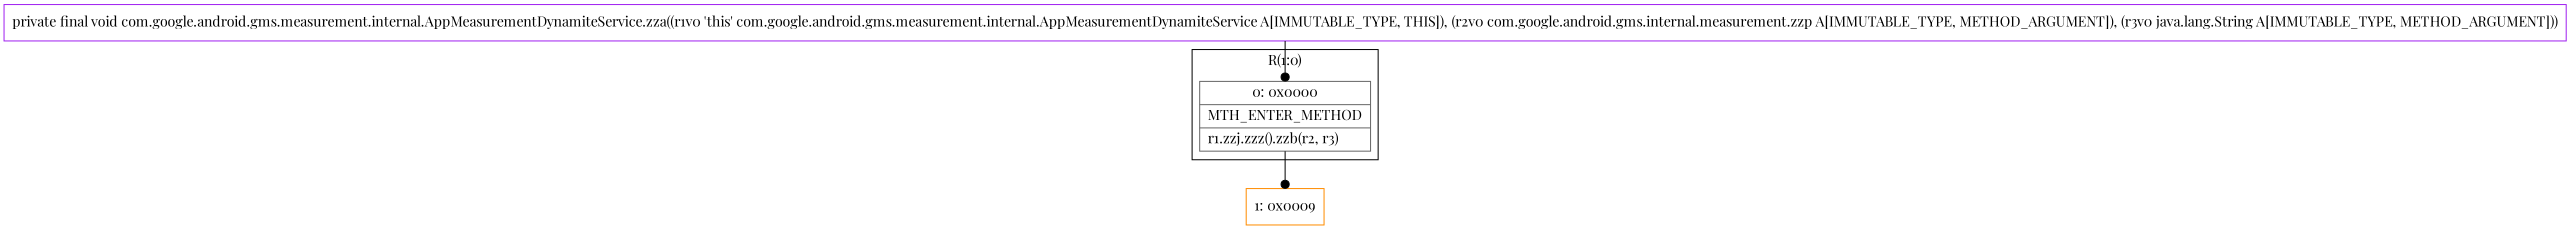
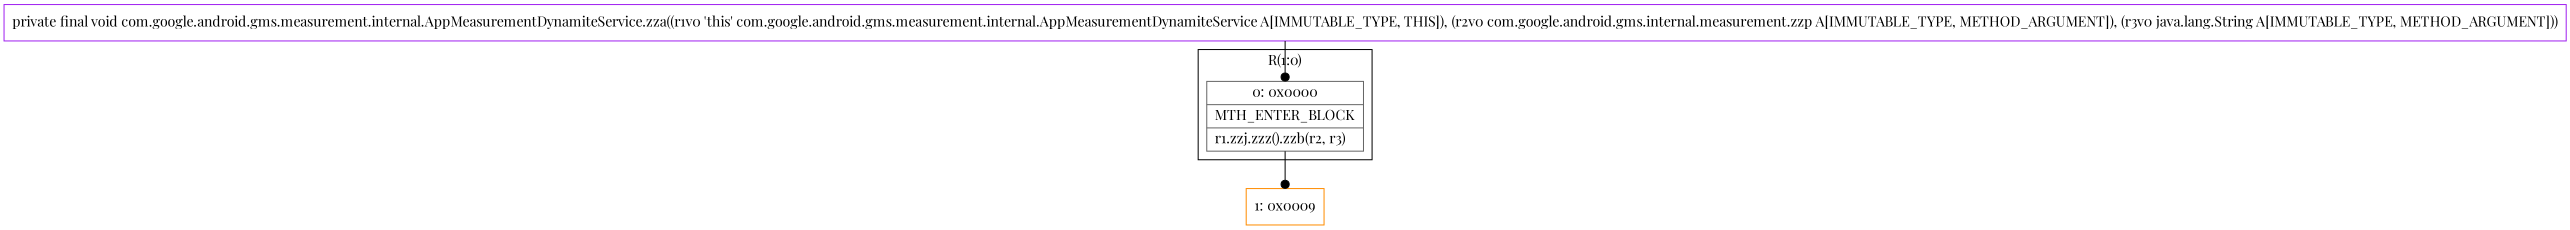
(1285, 116) -> (1285, 116)
